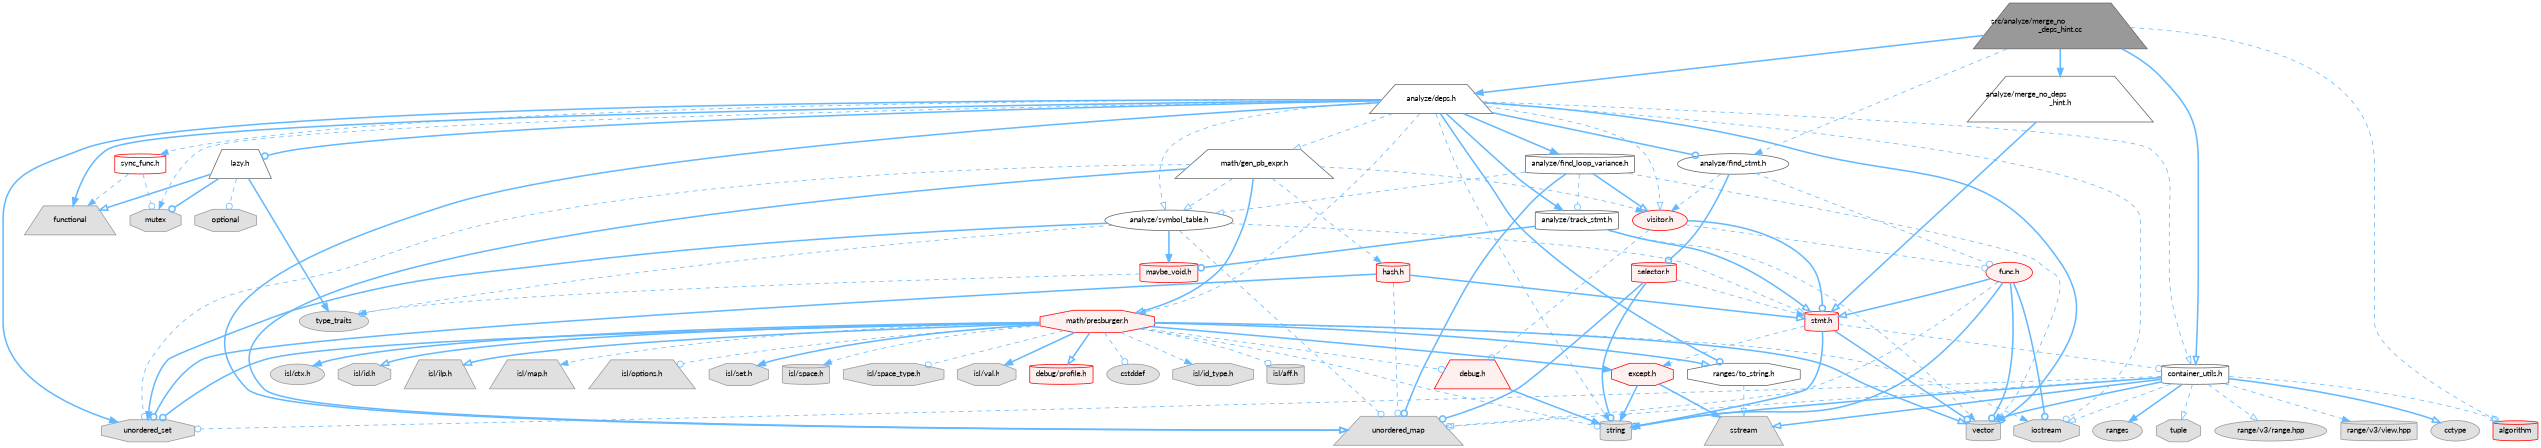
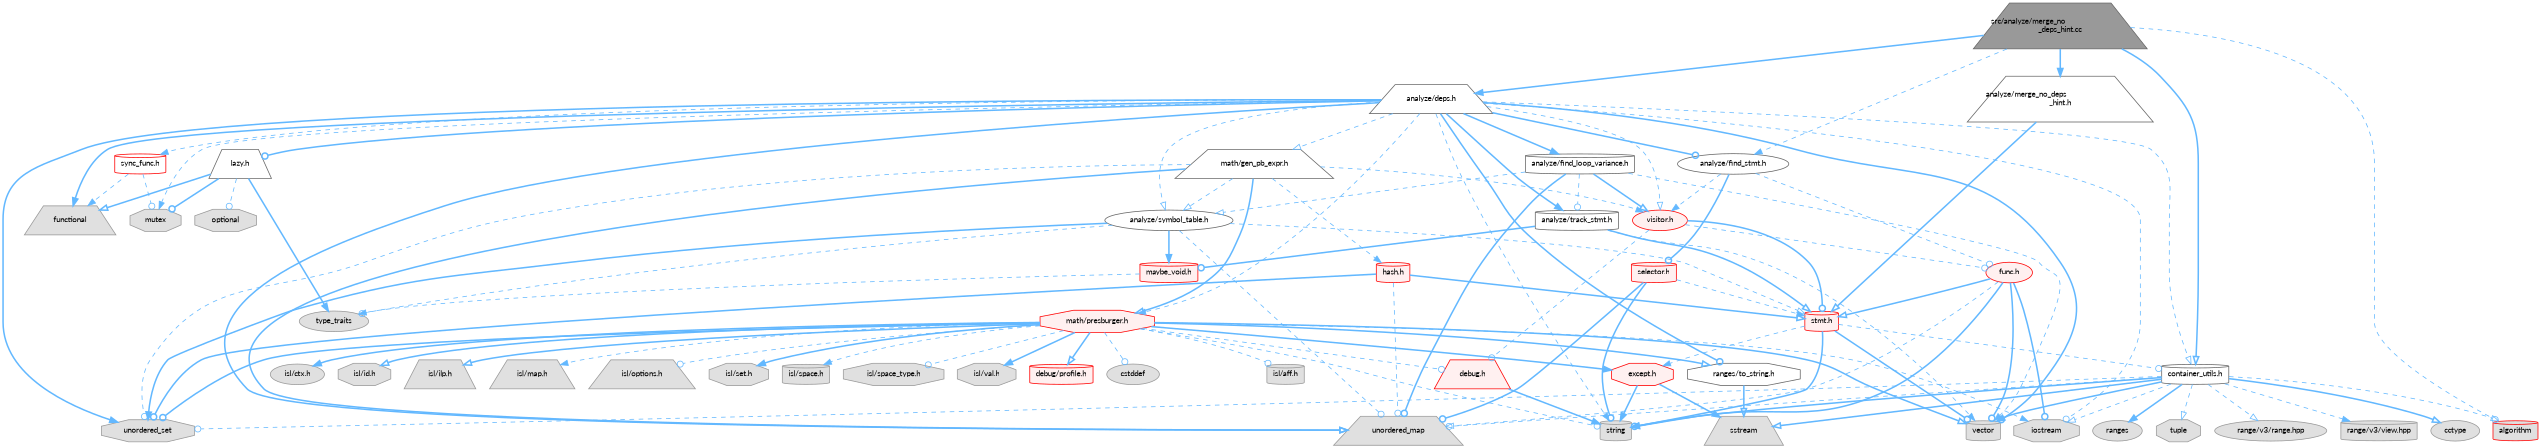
(1213, 374) -> none
(1744, 397) -> (1744, 397)
